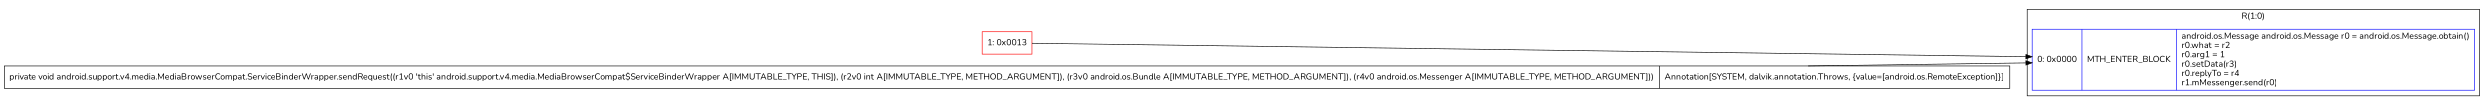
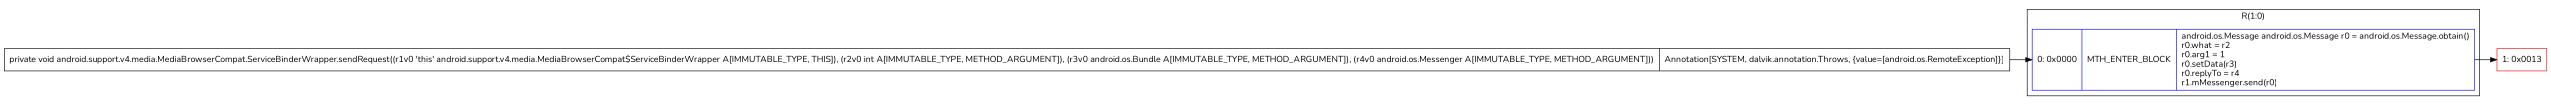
(1529, 50) -> (2483, 60)
